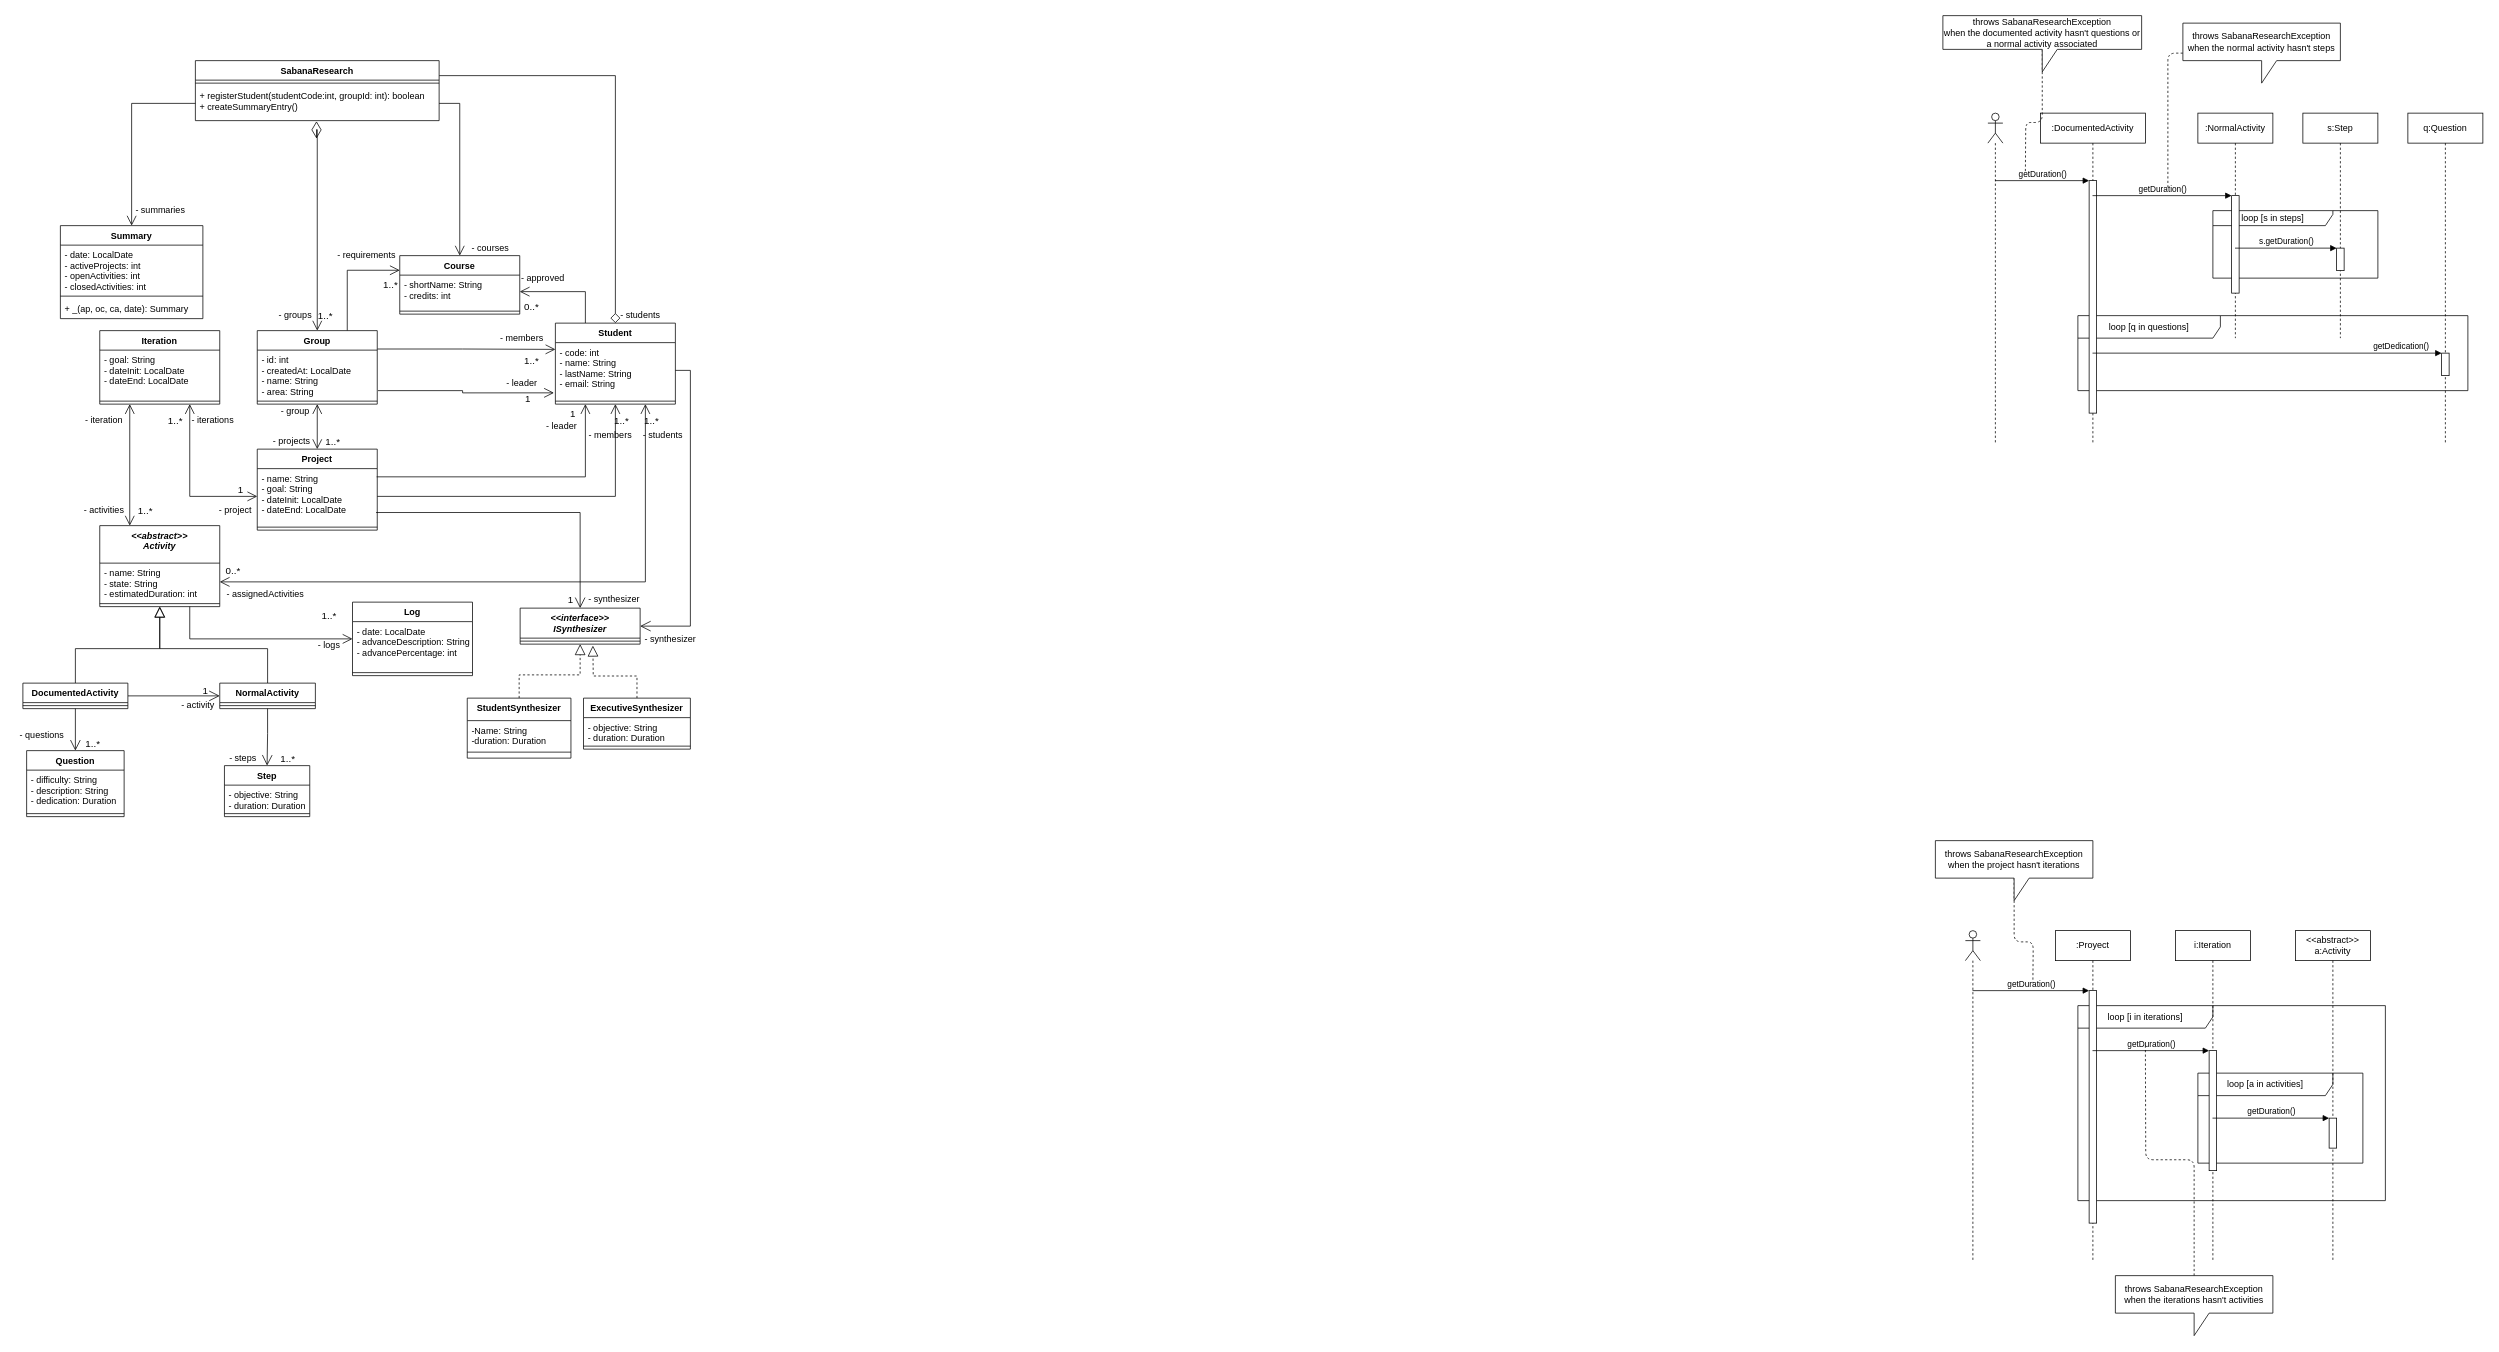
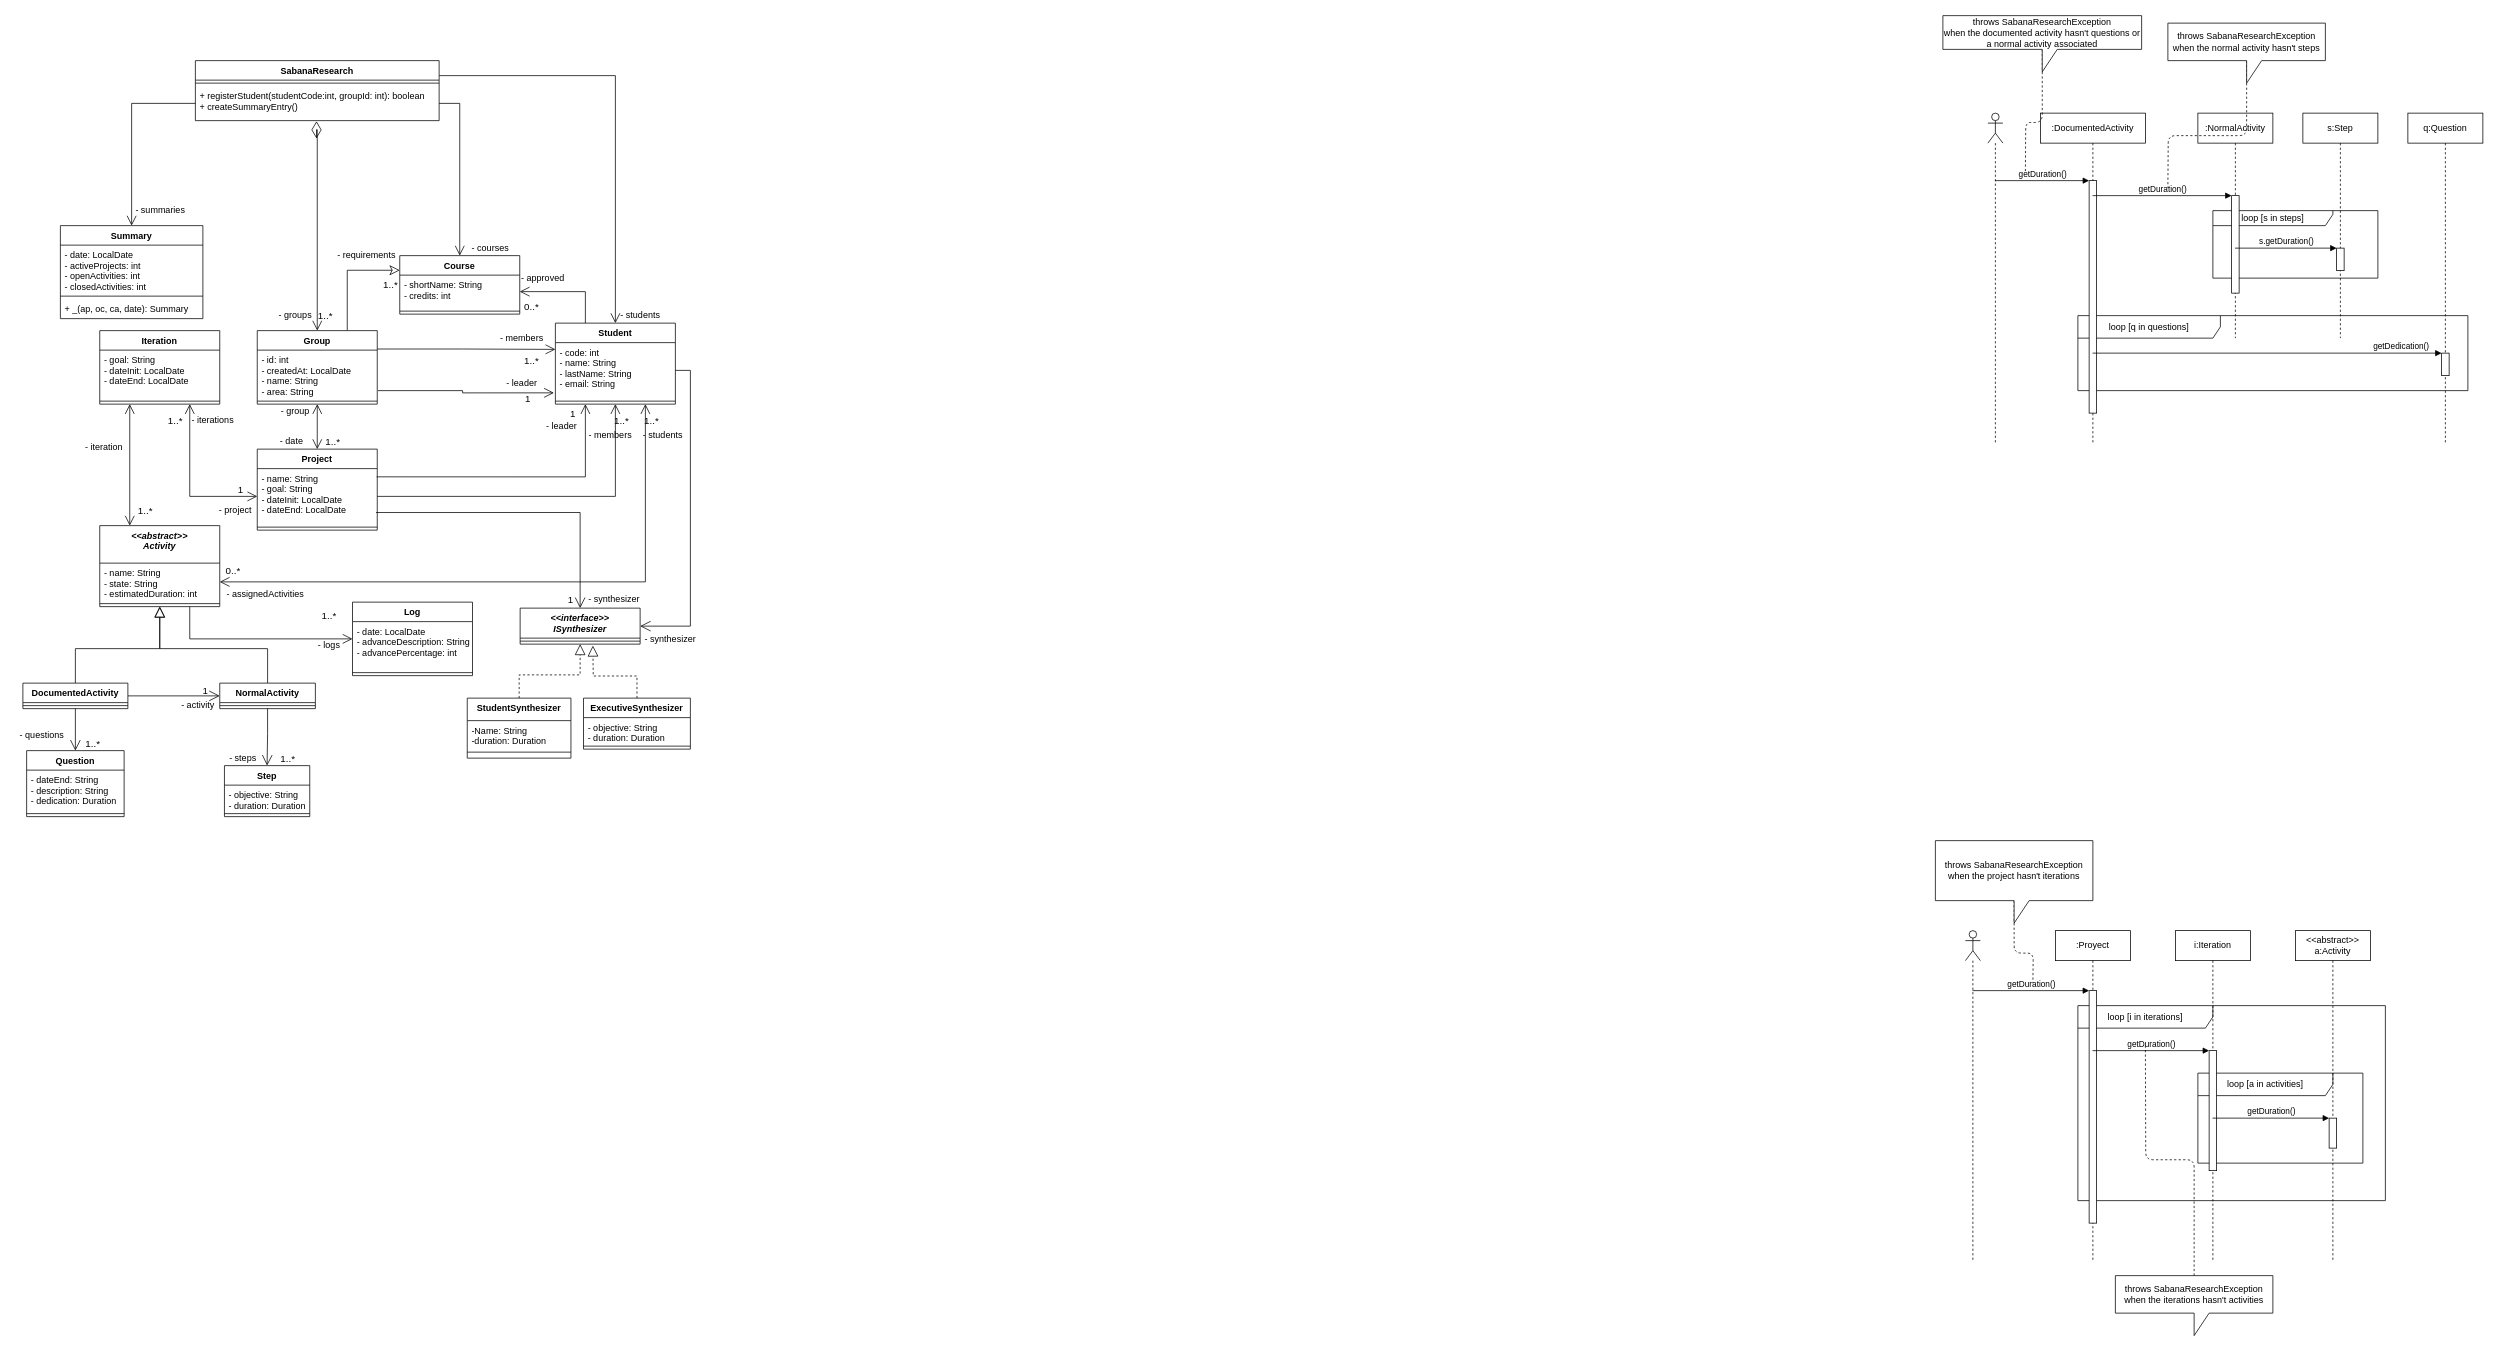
(2262, 53) -> (2247, 53)
(393, 270) -> (390, 270)
(615, 312) -> (615, 316)
(104, 420) -> (104, 447)
(292, 441) -> (292, 441)
(104, 510) -> none
(73, 780) -> (69, 780)
(2014, 870) -> (2014, 882)
